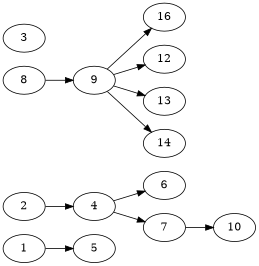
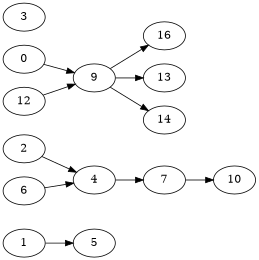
(126, 71) -> (56, 91)
(24, 80) -> (24, 59)
(126, 197) -> (55, 186)
